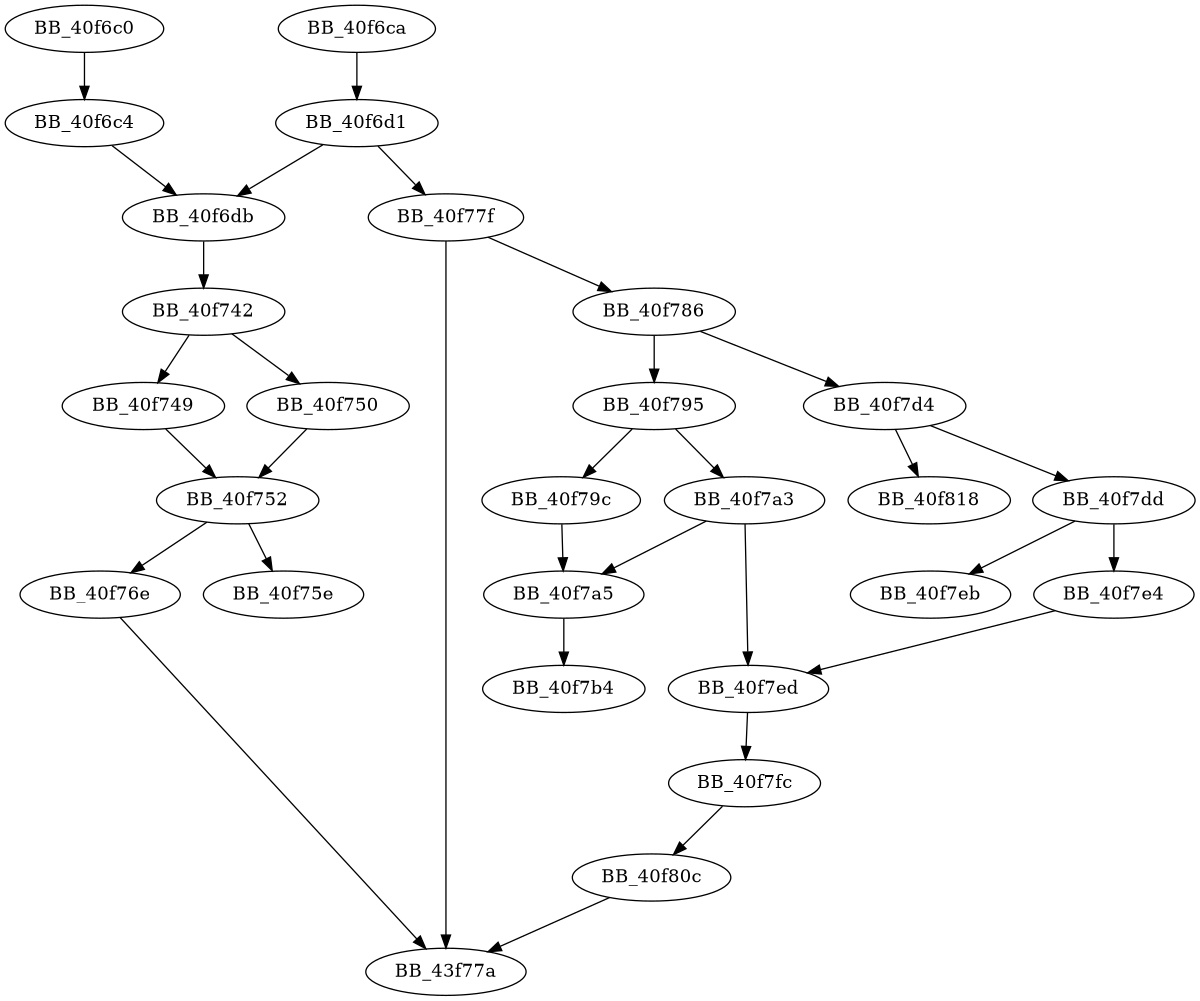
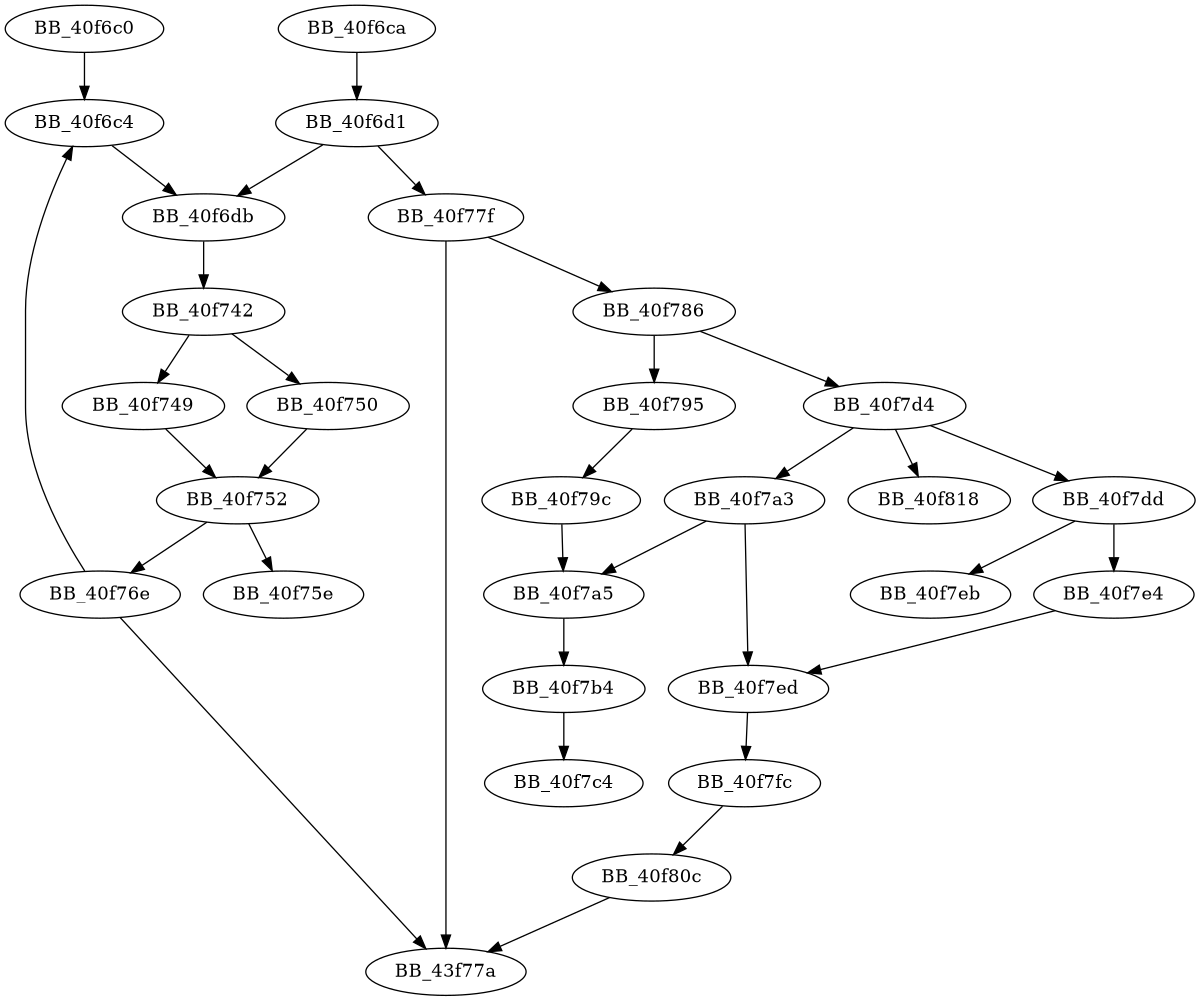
none -> (26, 368)
(695, 449) -> (820, 449)
none -> (564, 783)
